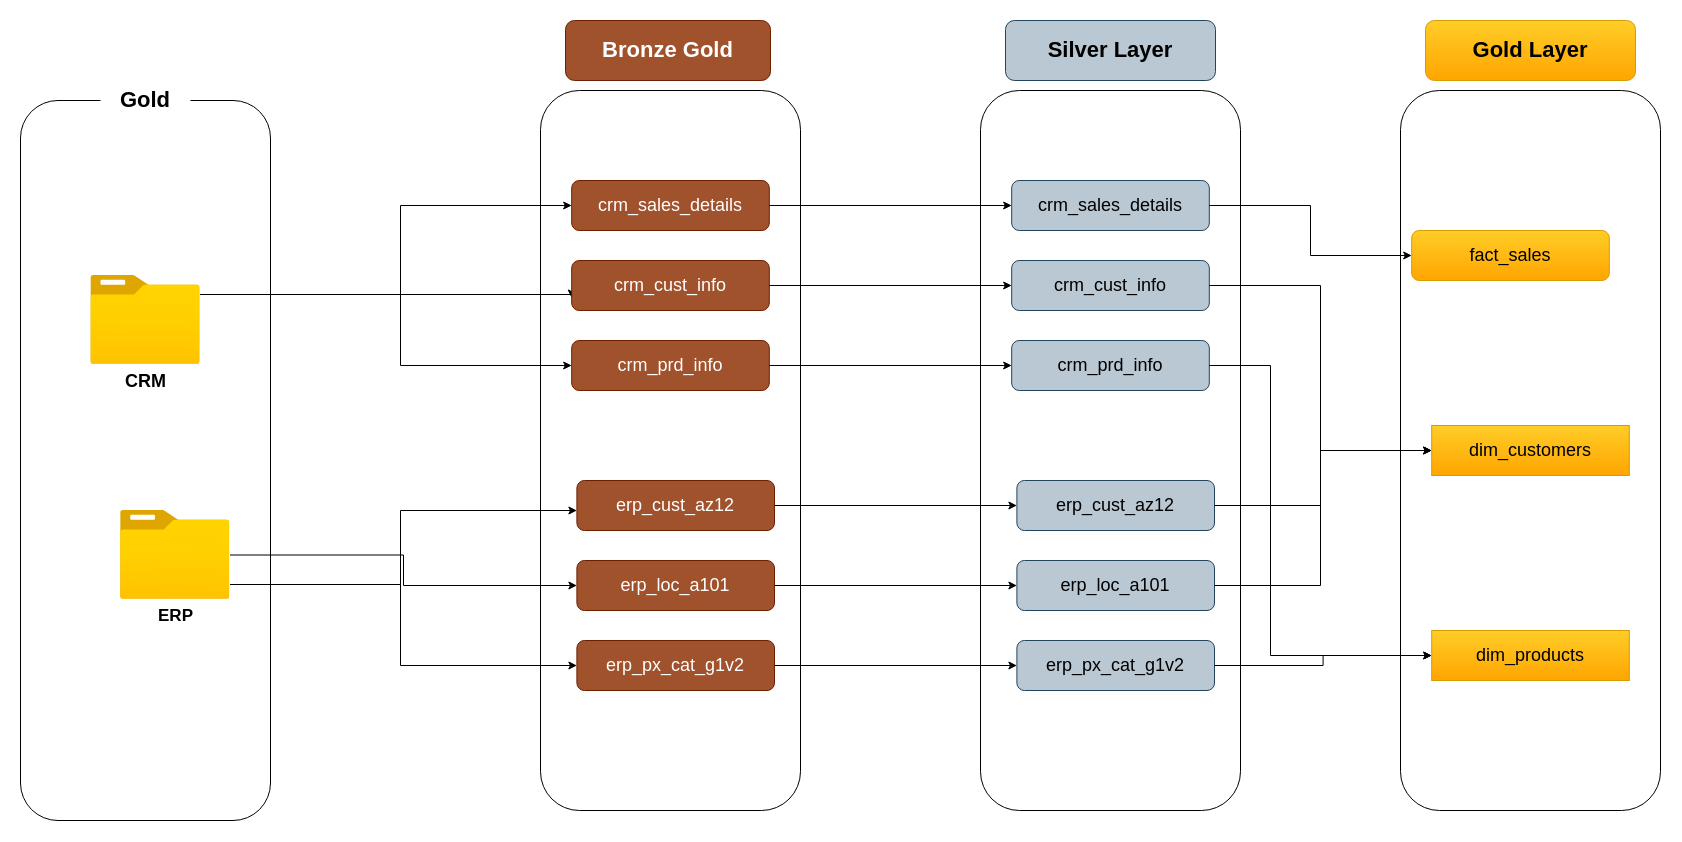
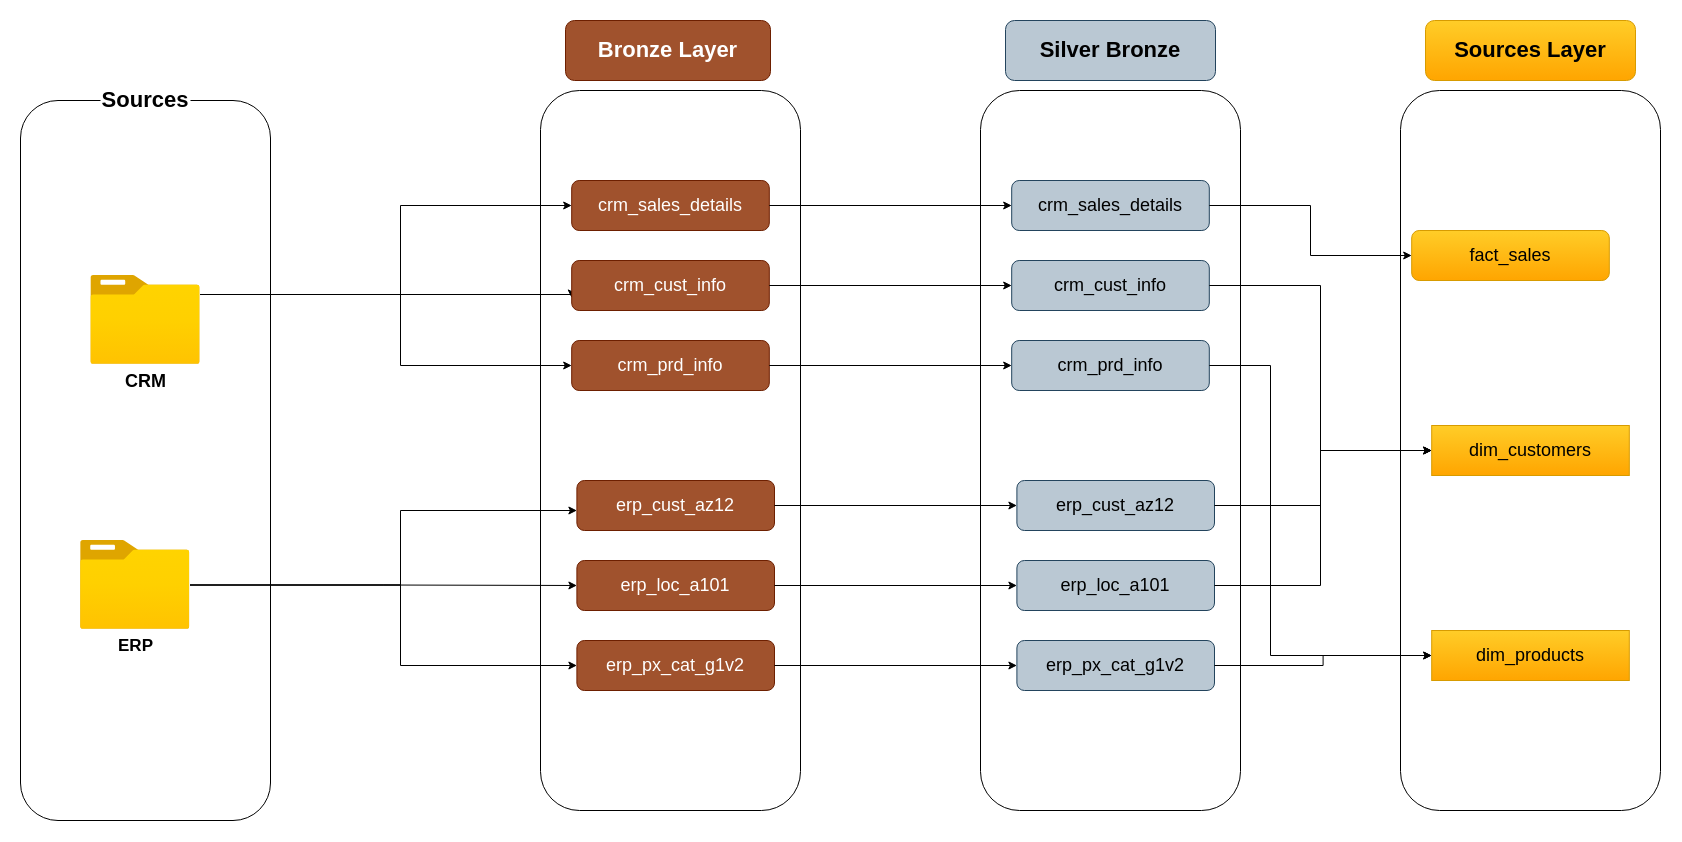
(668, 51) -> (668, 51)
(1111, 51) -> (1111, 51)
(1531, 51) -> (1531, 51)
(146, 101) -> (146, 101)
(175, 555) -> (135, 585)
